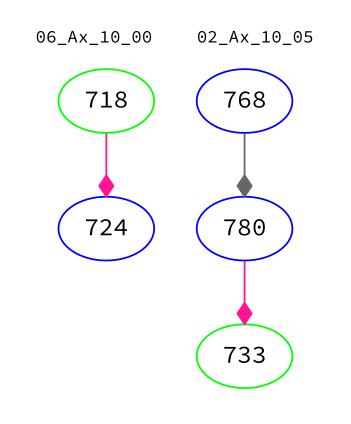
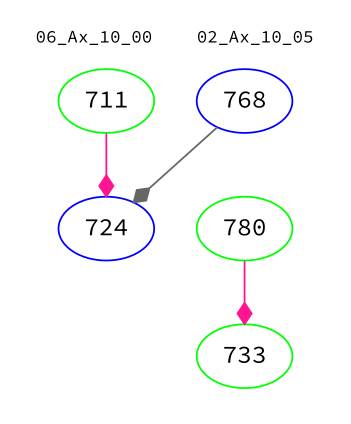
(106, 101) -> (106, 101)
(245, 154) -> (194, 149)
(245, 229) -> (245, 229)
